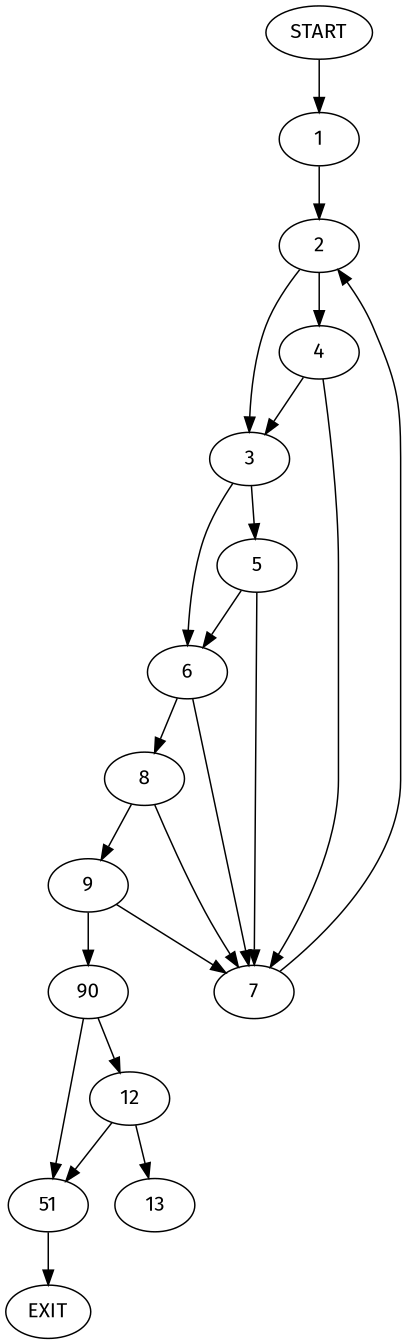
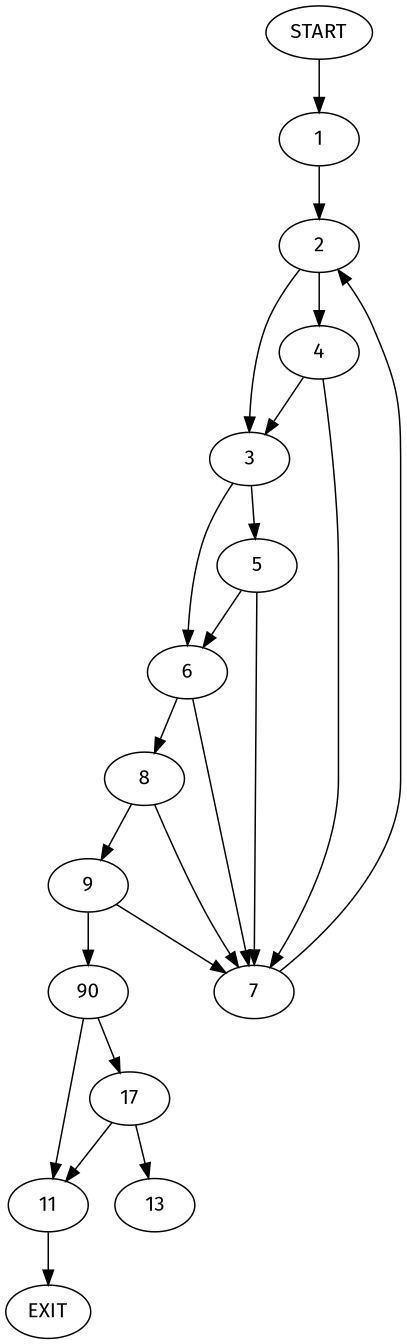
(130, 1099) -> (130, 1099)
(48, 1205) -> (48, 1205)
